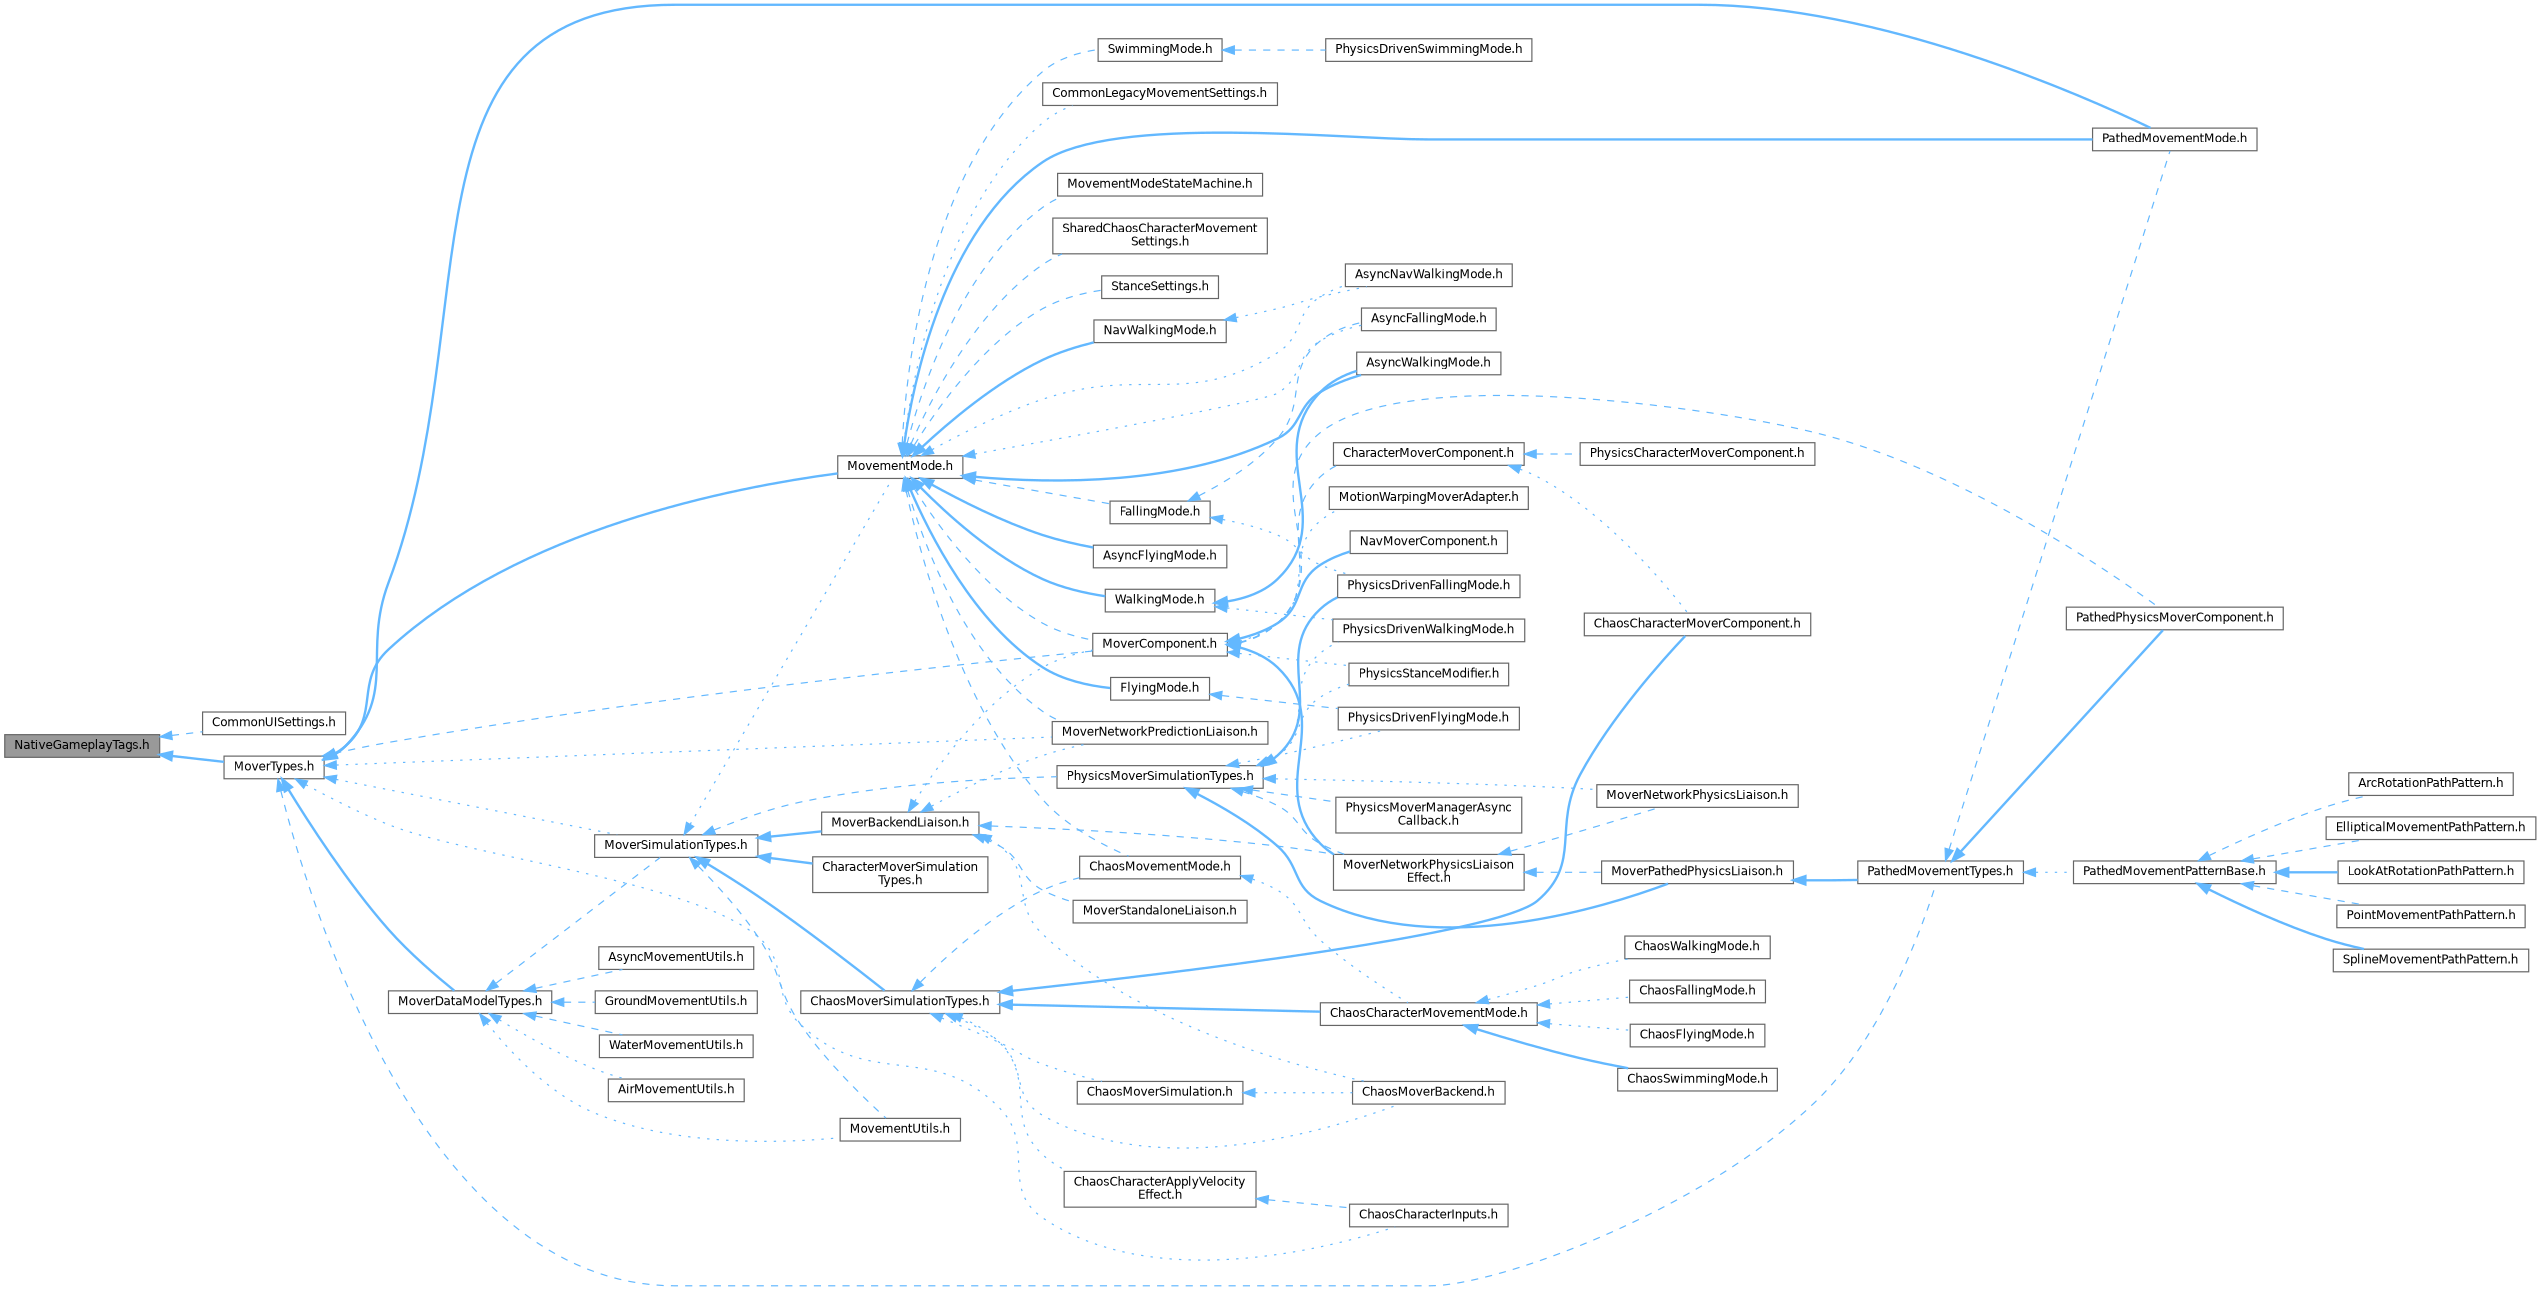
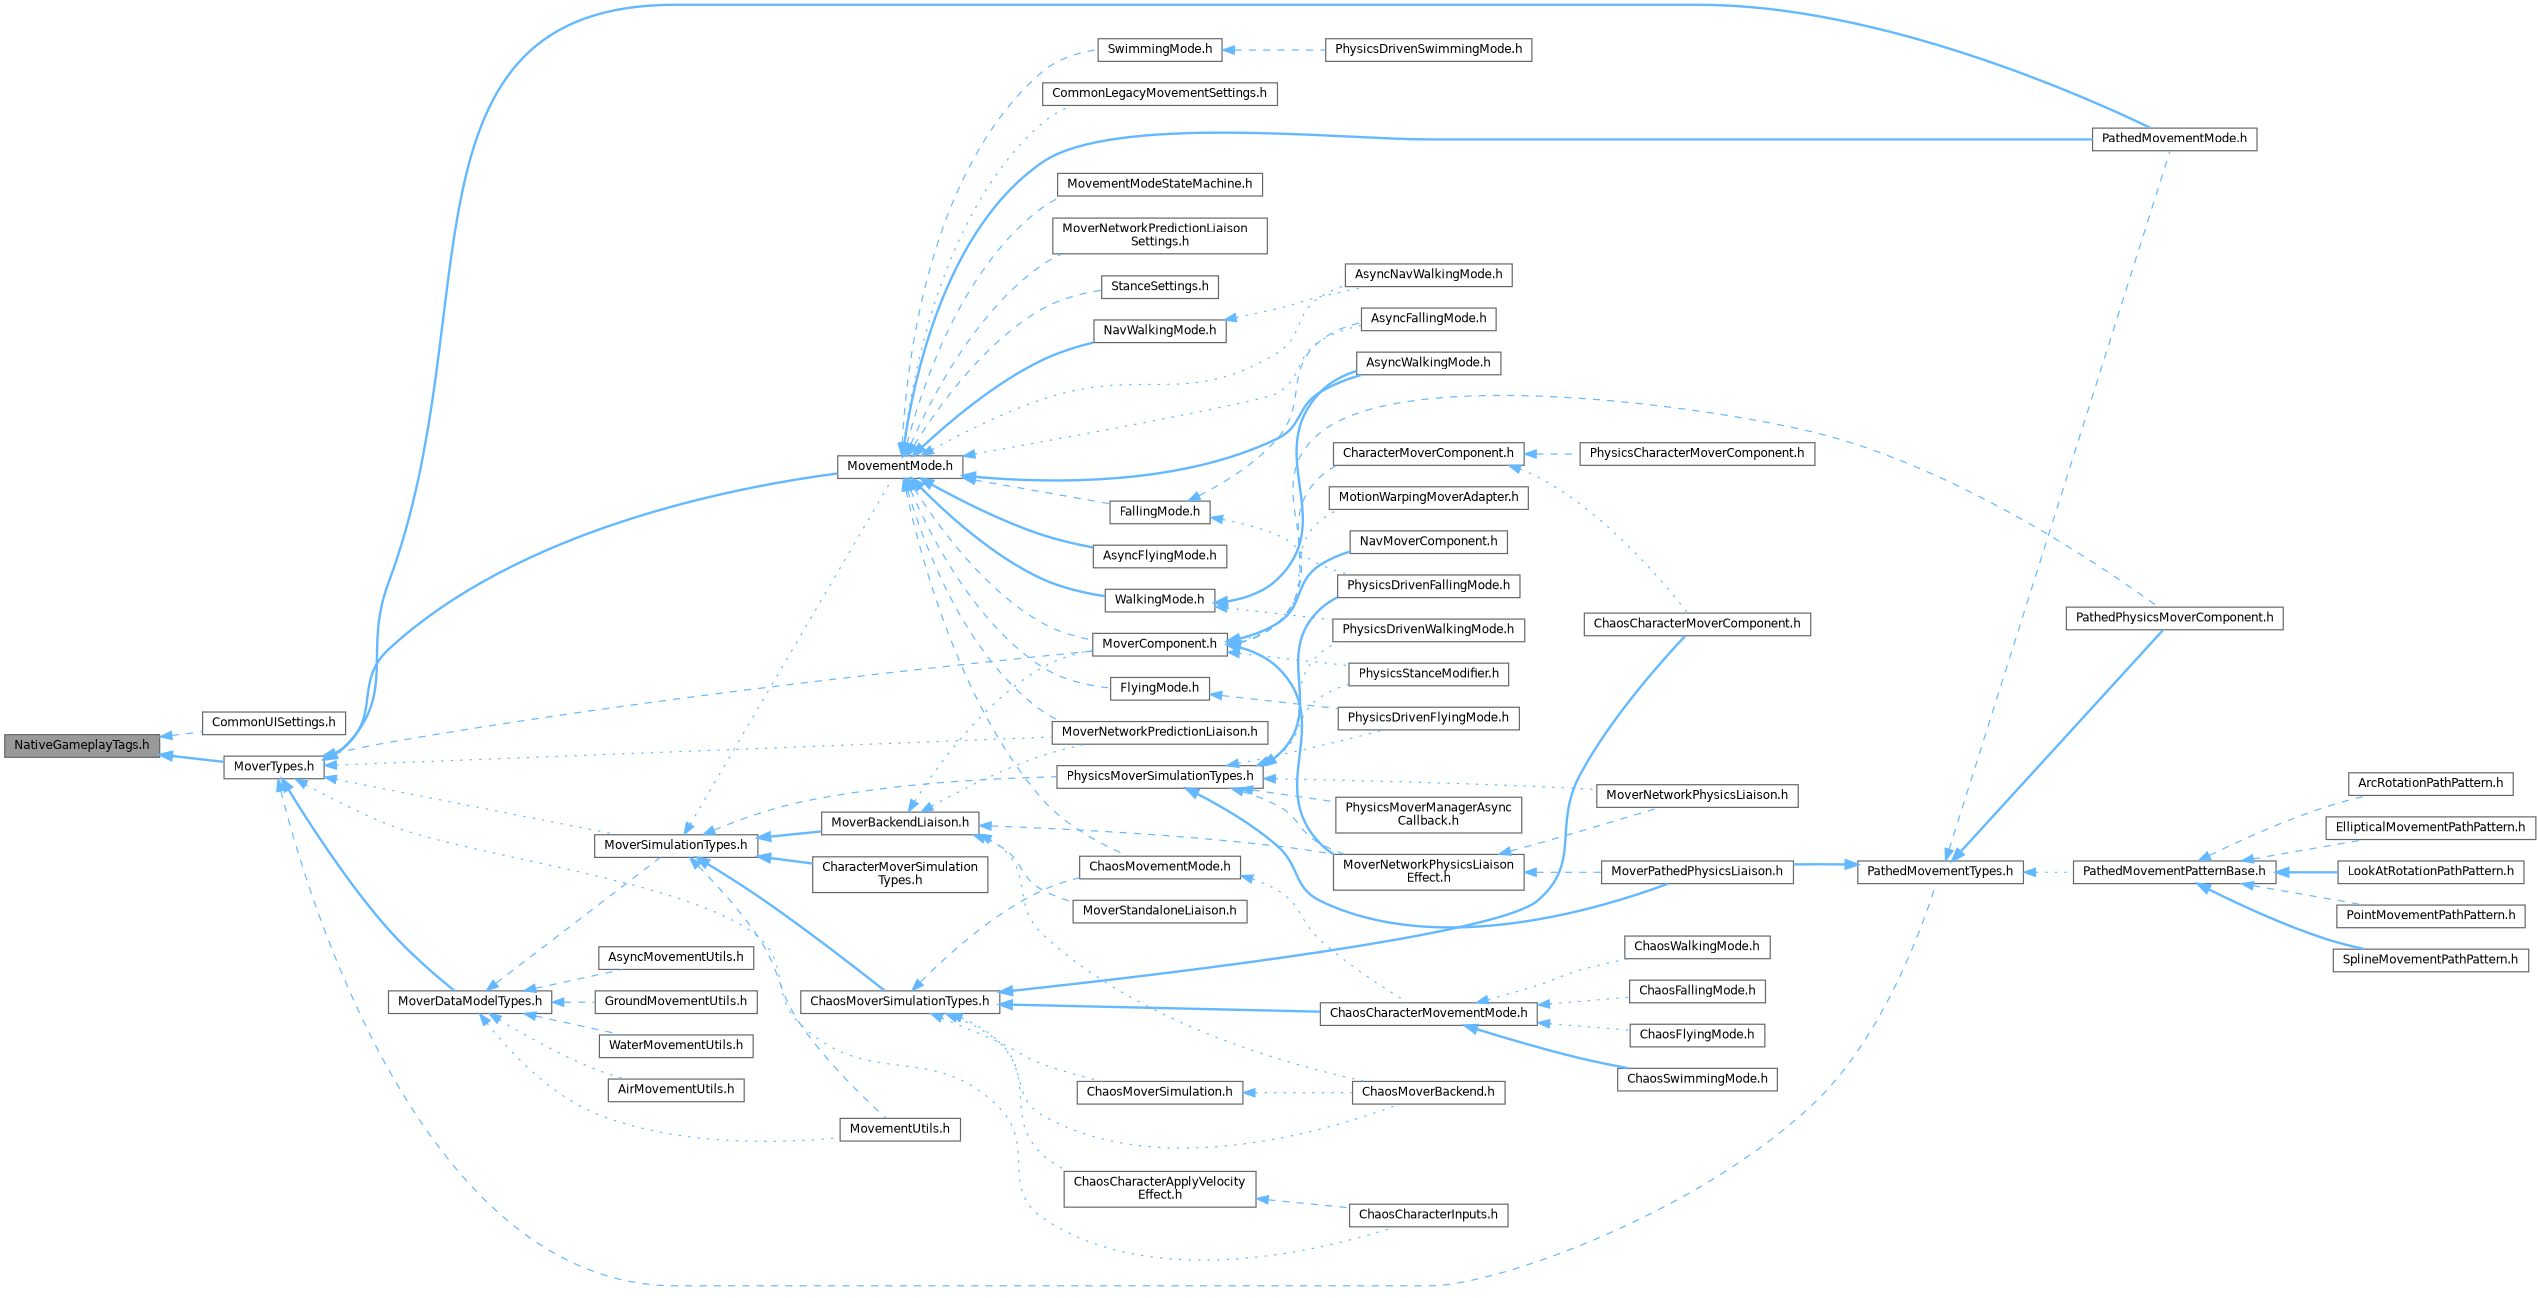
(1160, 236) -> (1160, 236)
(986, 616) -> (986, 616)
(1832, 880) -> (1819, 864)
